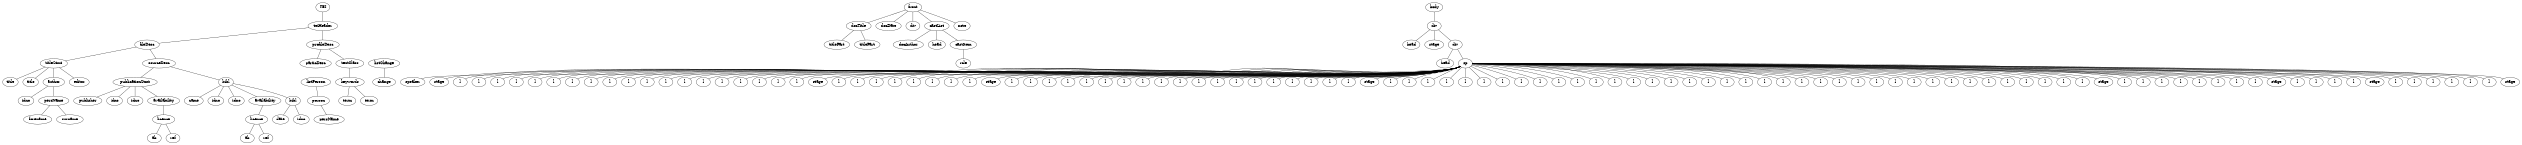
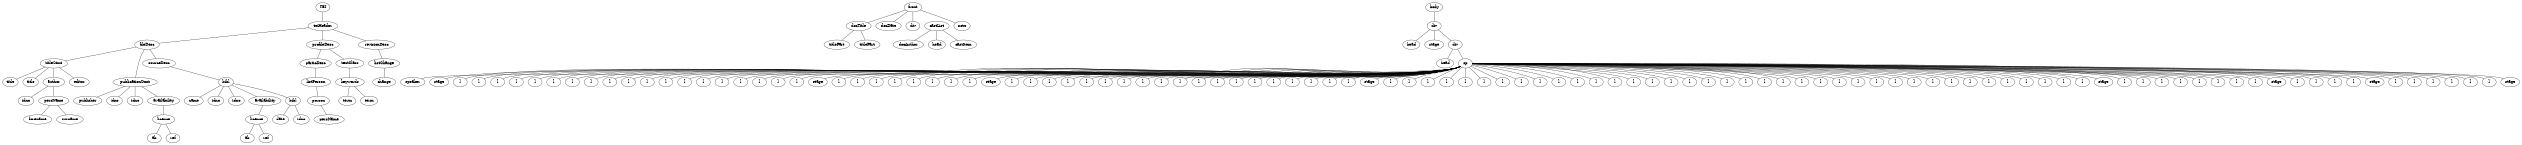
(925, 16) -> none
none -> (377, 45)
(963, 63) -> none
(147, 73) -> (139, 63)
none -> (316, 73)
